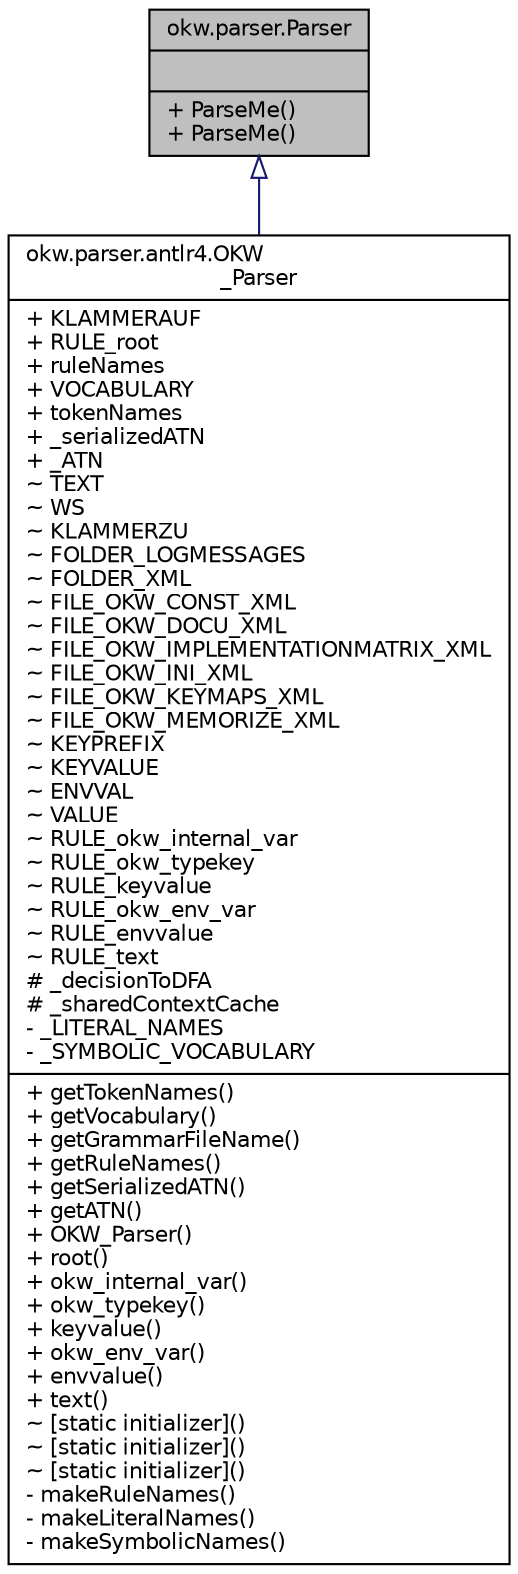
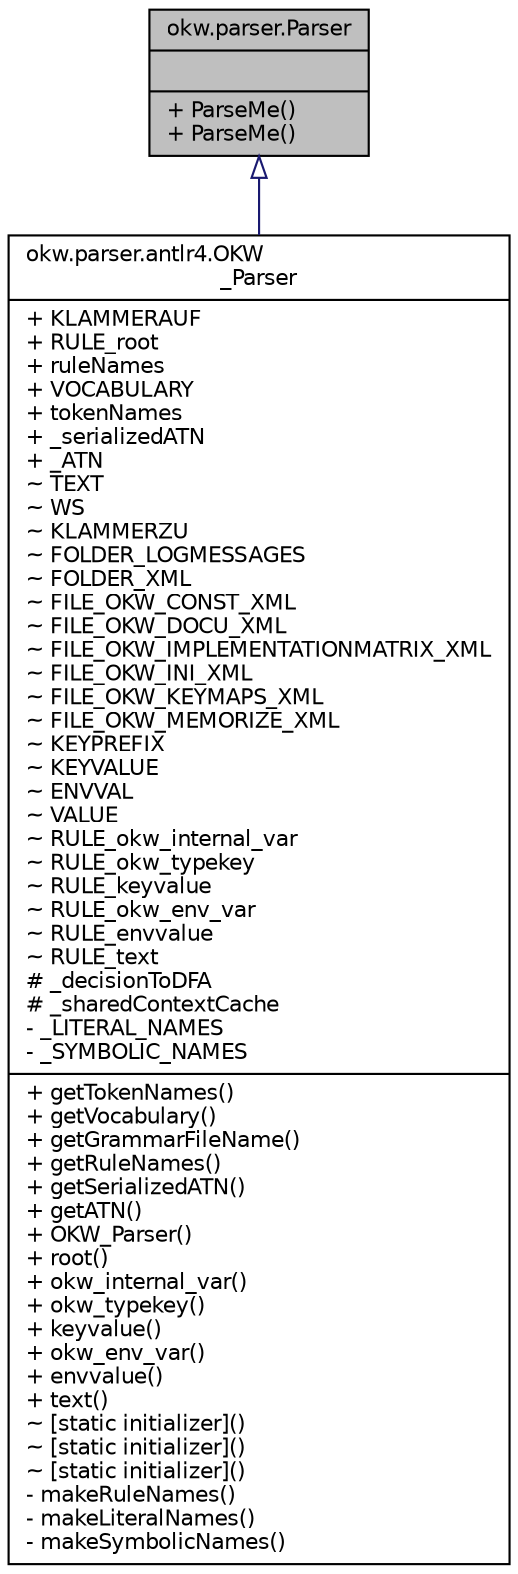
(171, 1052) -> (137, 1052)
